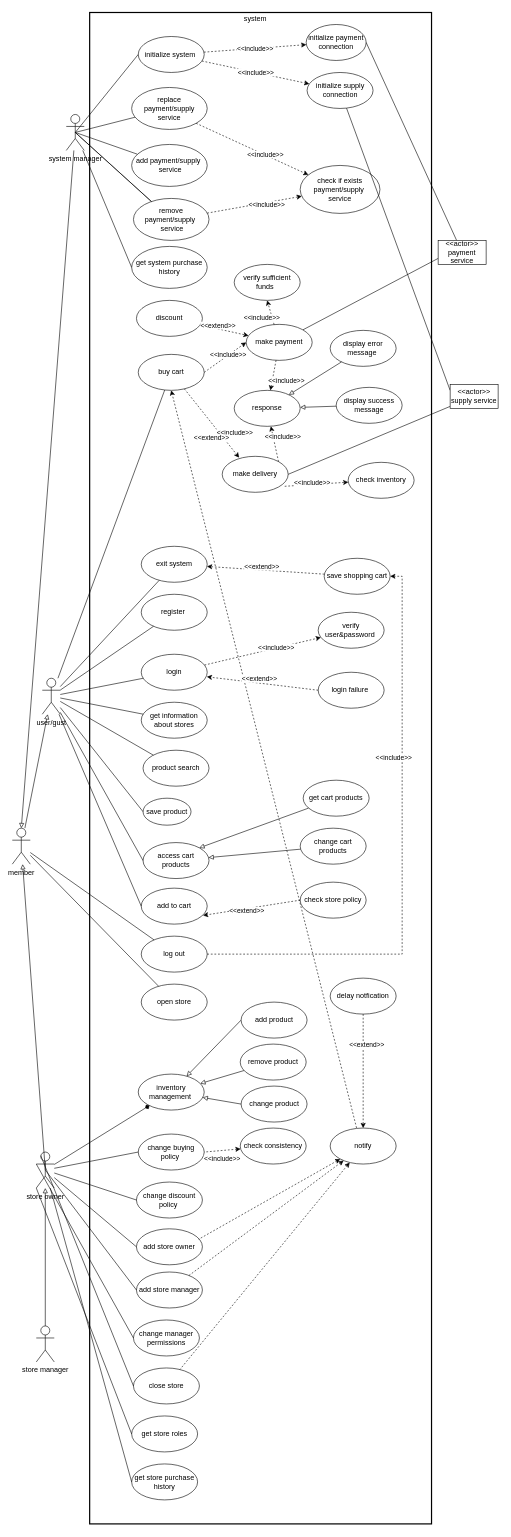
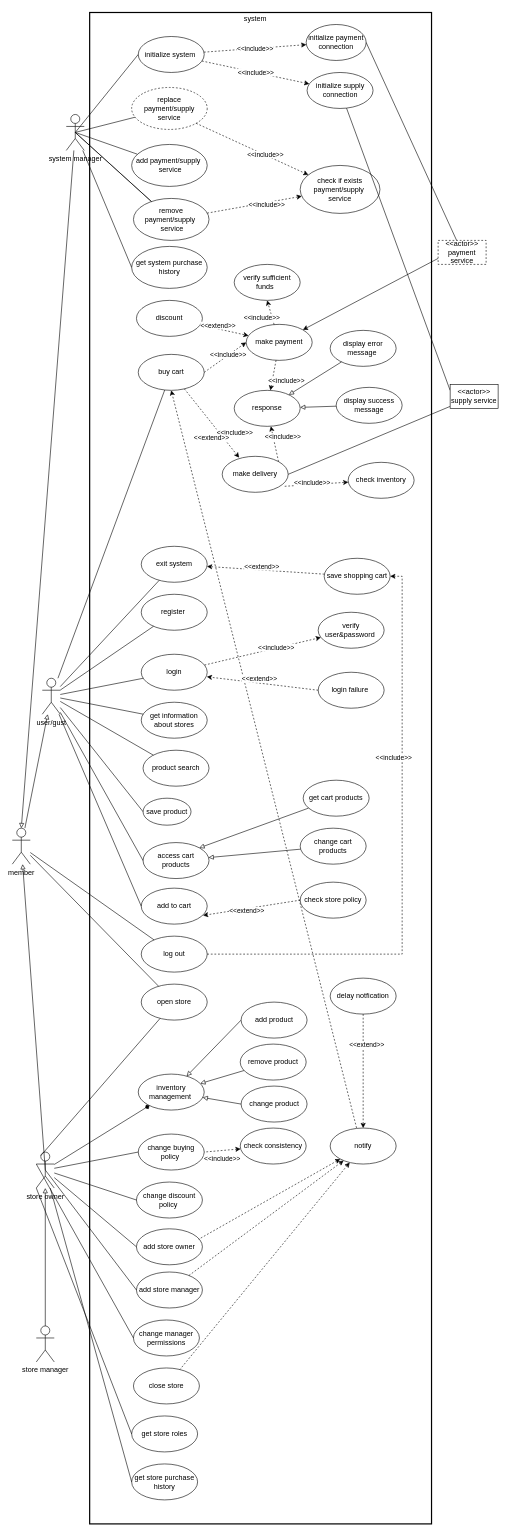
(170, 108) -> (170, 108)
(462, 252) -> (462, 252)
(307, 328) -> (308, 327)
(101, 1305) -> (100, 1088)
